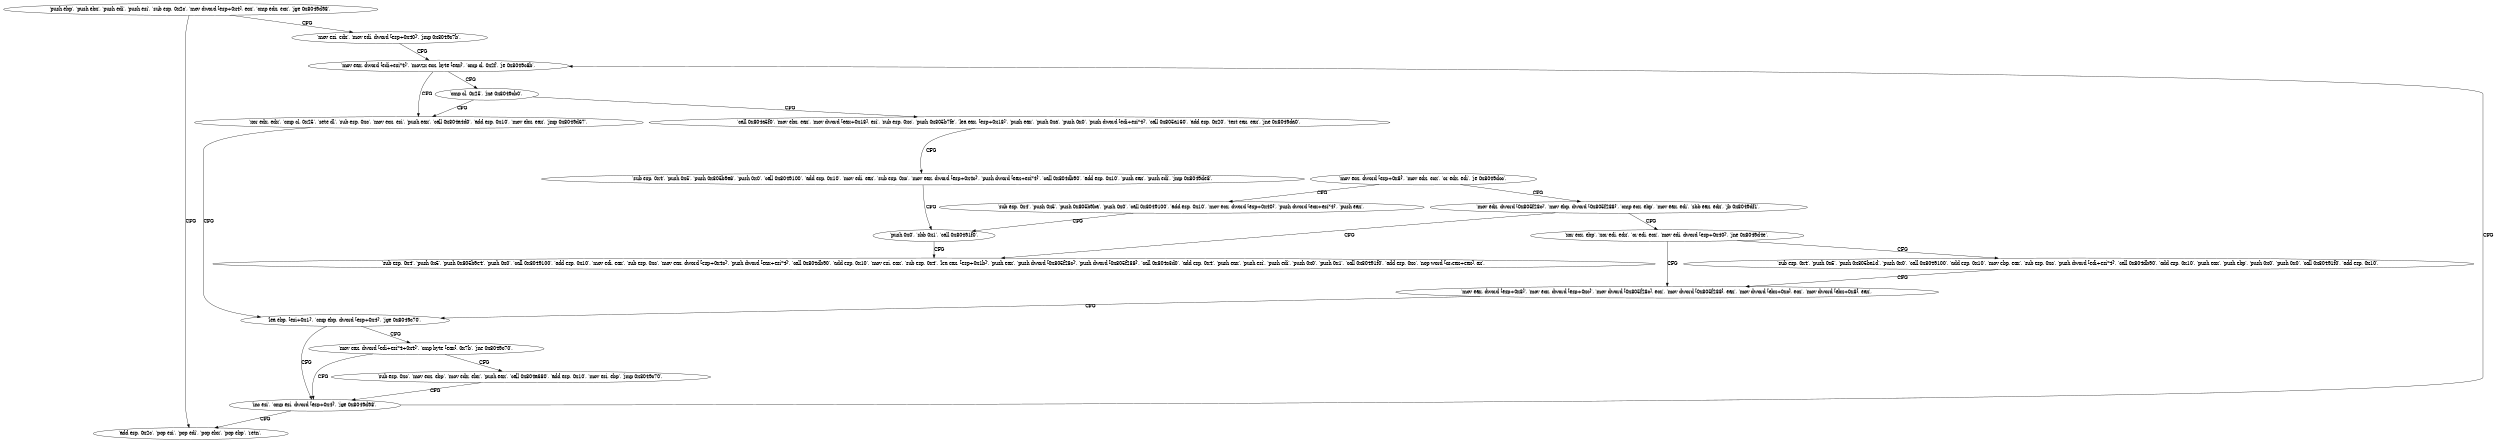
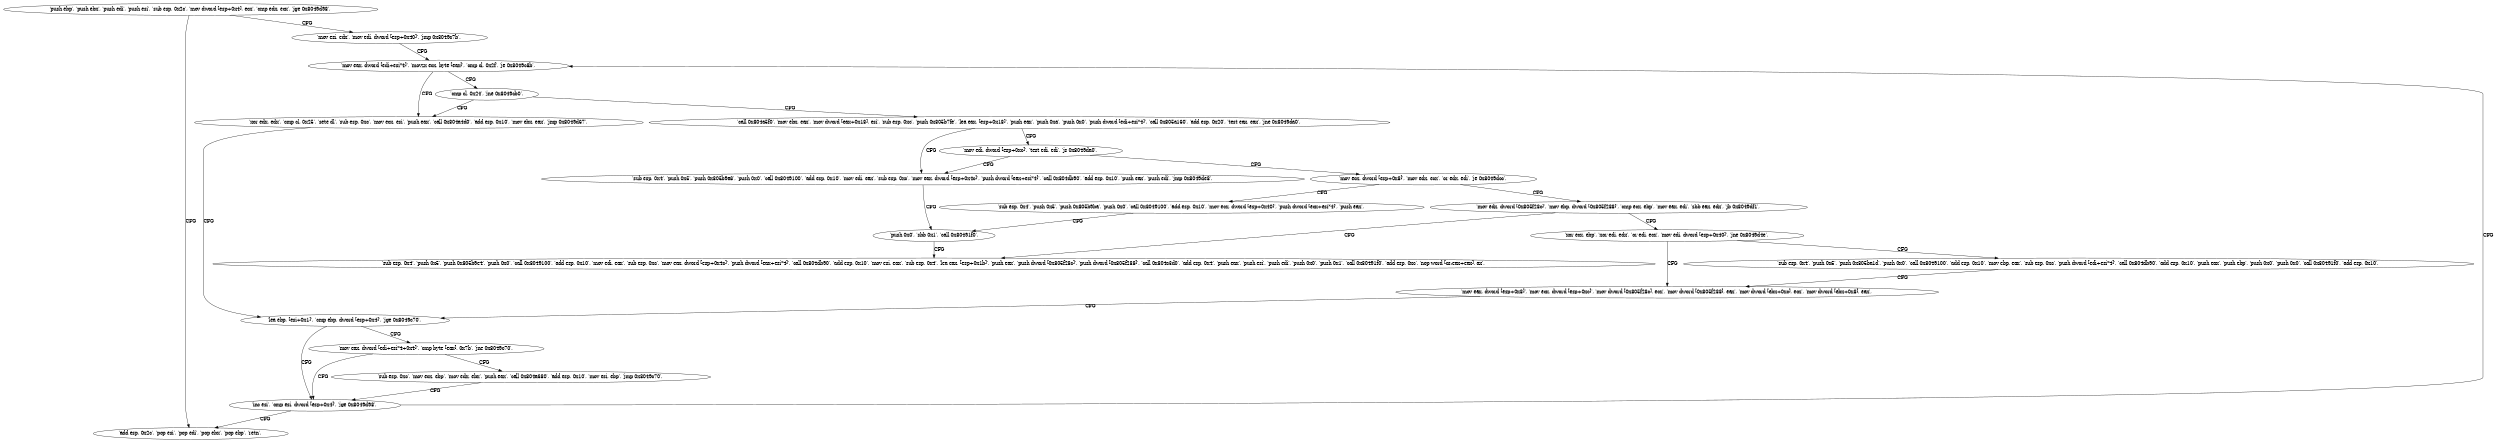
(487, 94) -> (487, 94)
none -> (1031, 151)
